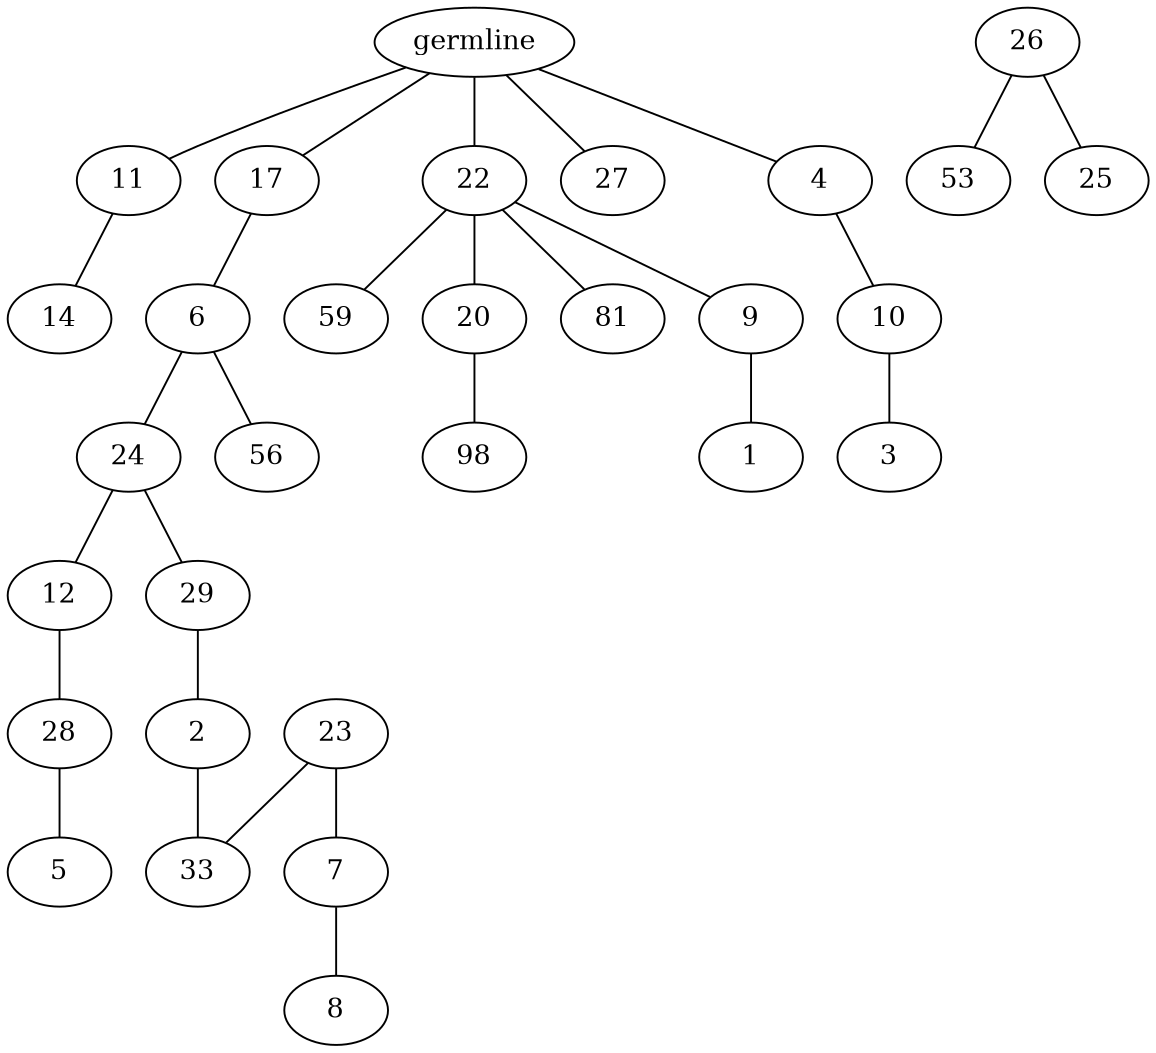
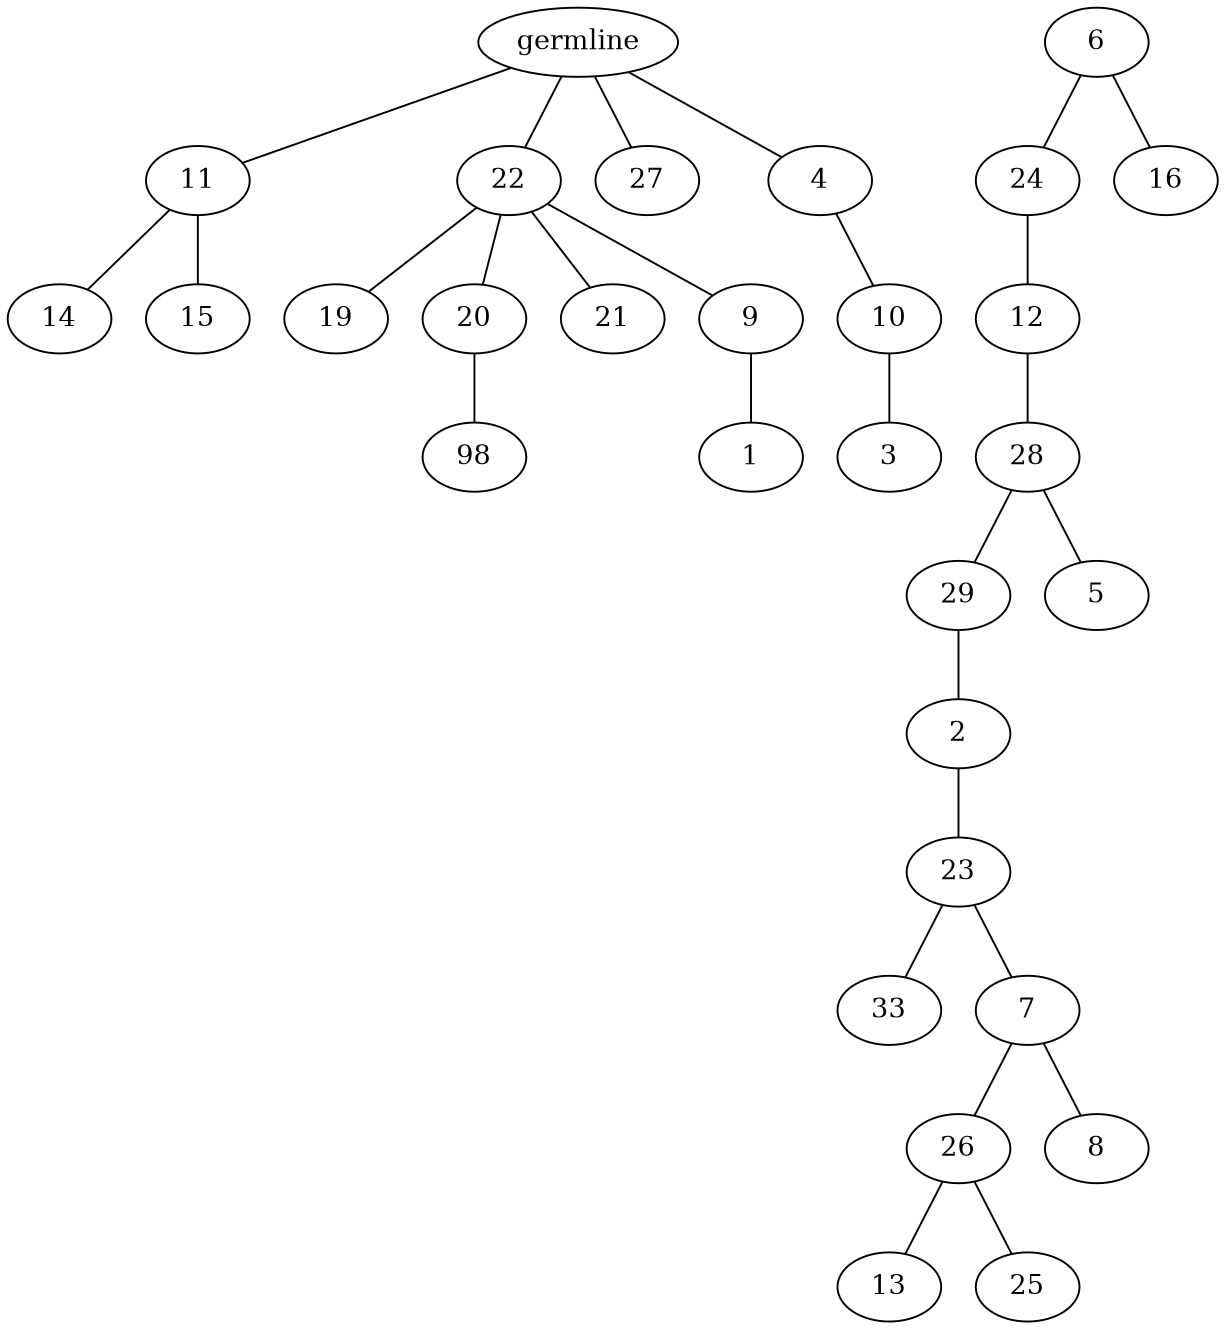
(267, 181) -> none
(958, 181) -> (889, 1287)
none -> (198, 319)
(336, 319) -> (336, 319)
(613, 319) -> (613, 319)
(267, 457) -> (1166, 181)
(163, 526) -> (993, 526)
(198, 803) -> (958, 803)
none -> (993, 1080)
